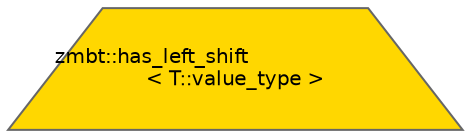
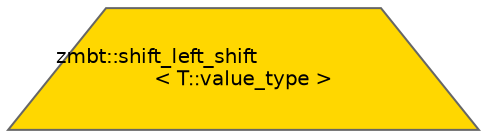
(235, 69) -> (244, 69)
